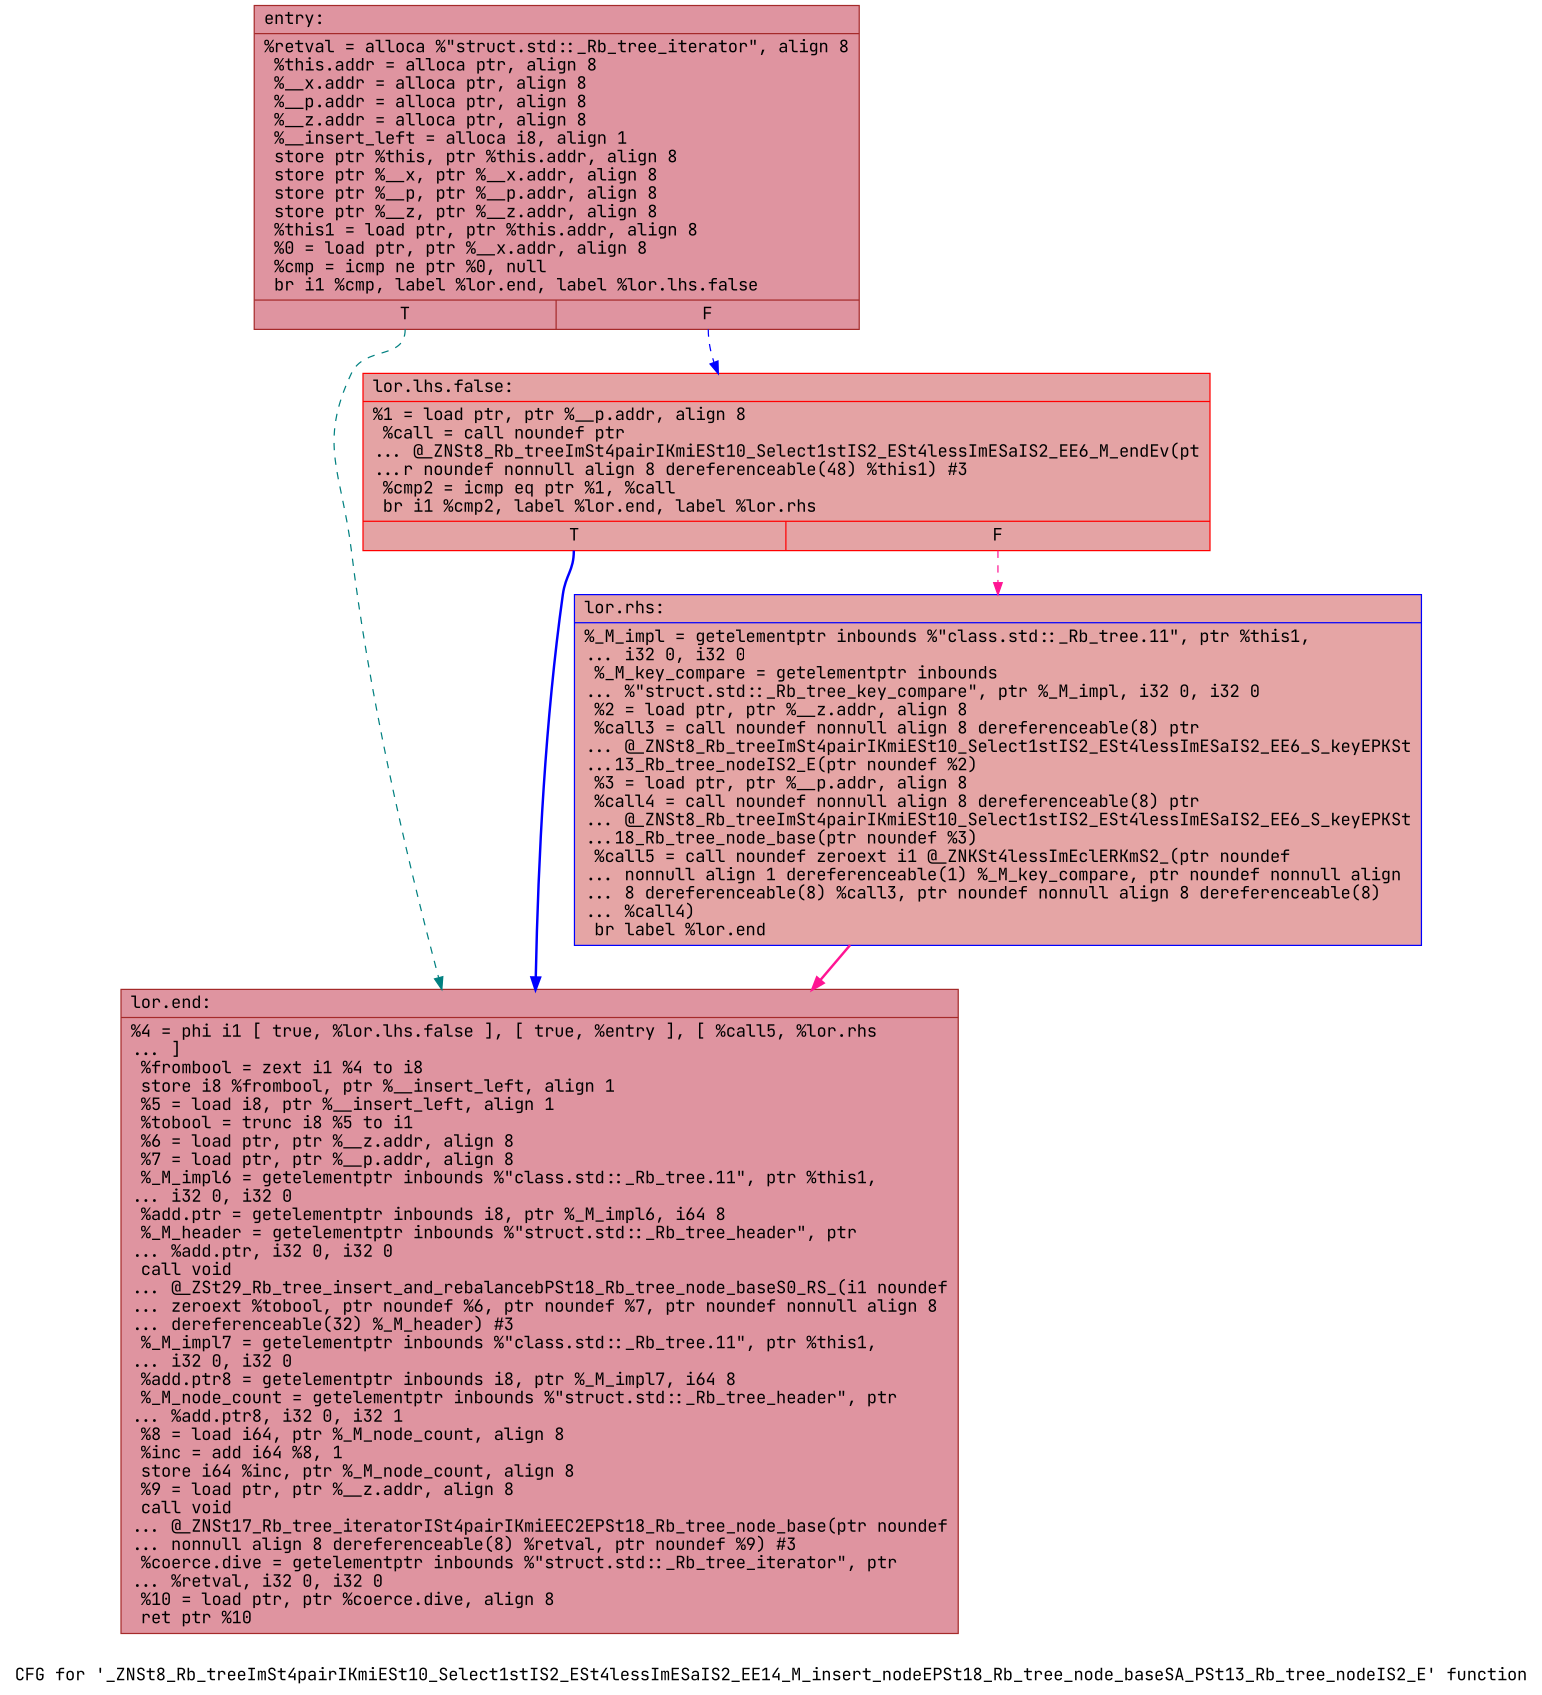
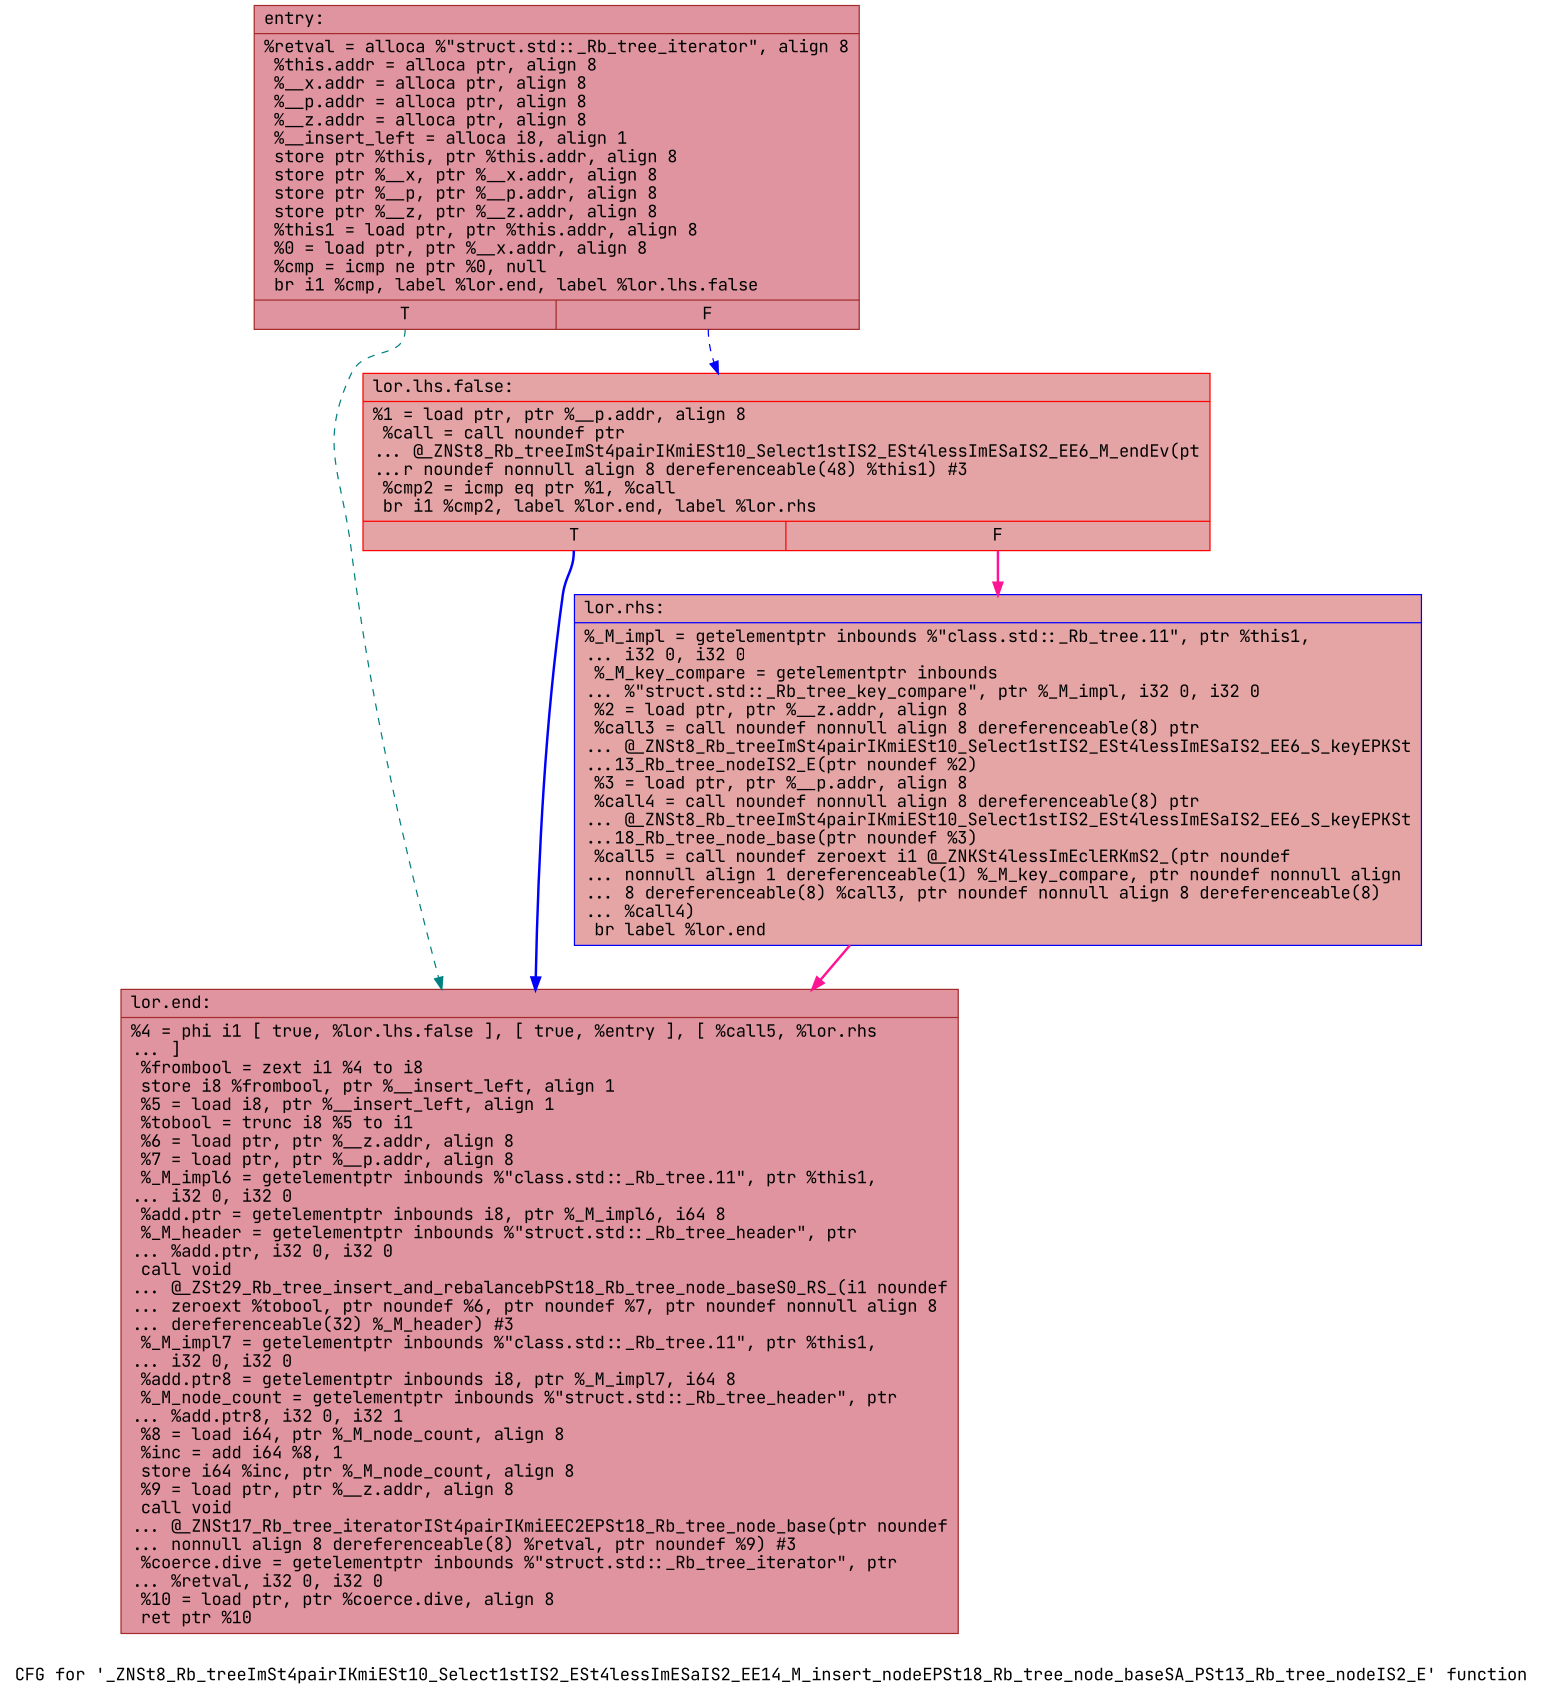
(998, 567) -> (998, 567)
